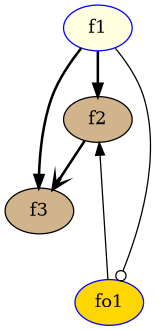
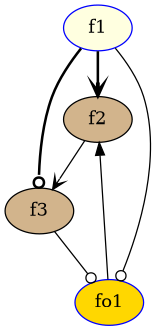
(98, 67) -> (98, 67)
(49, 108) -> (49, 108)
(72, 160) -> (72, 160)
none -> (71, 253)
